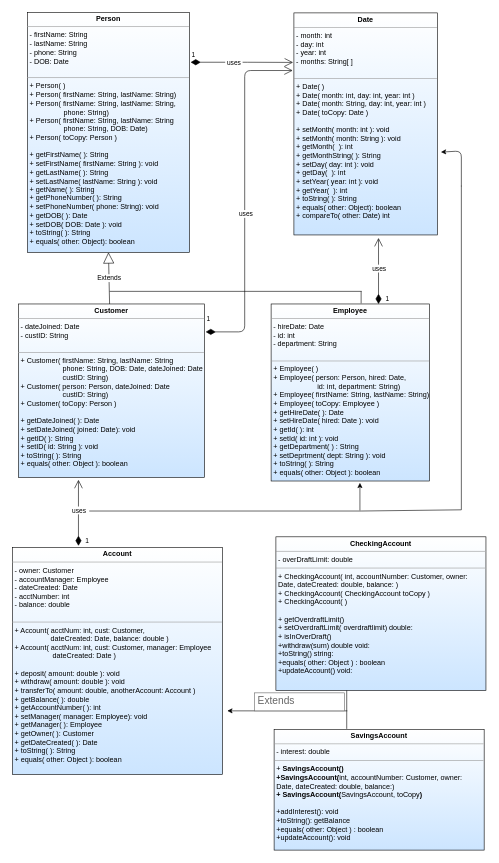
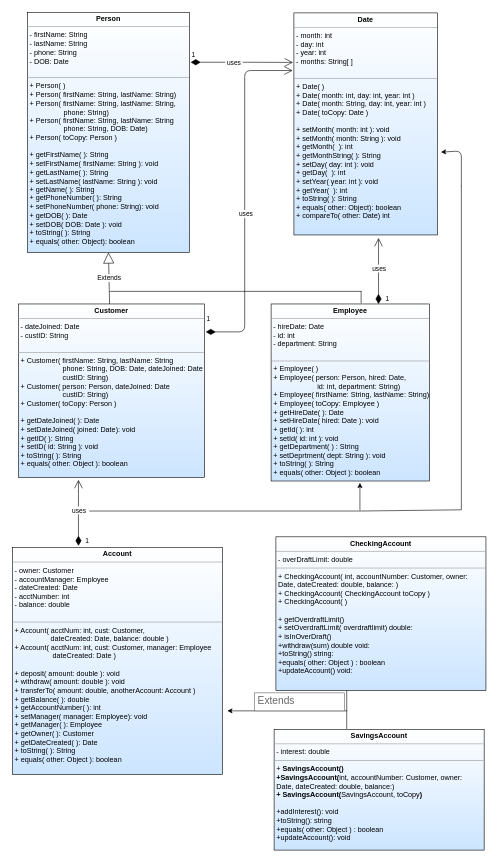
(370, 773) -> (370, 773)
